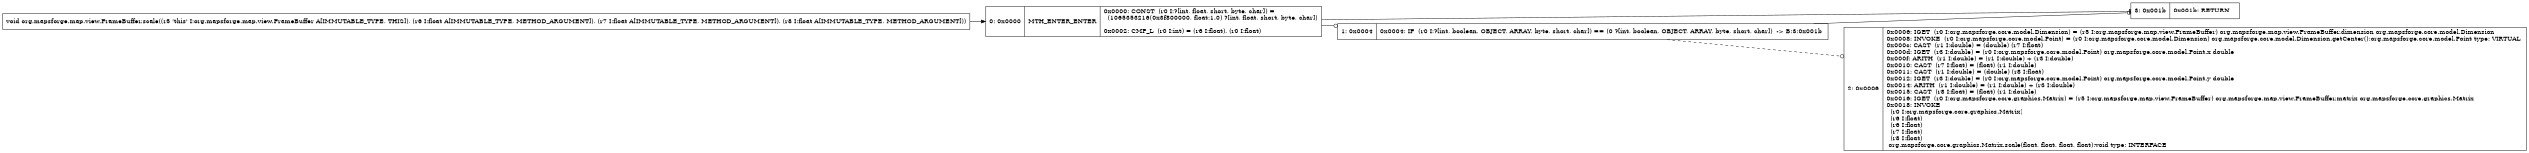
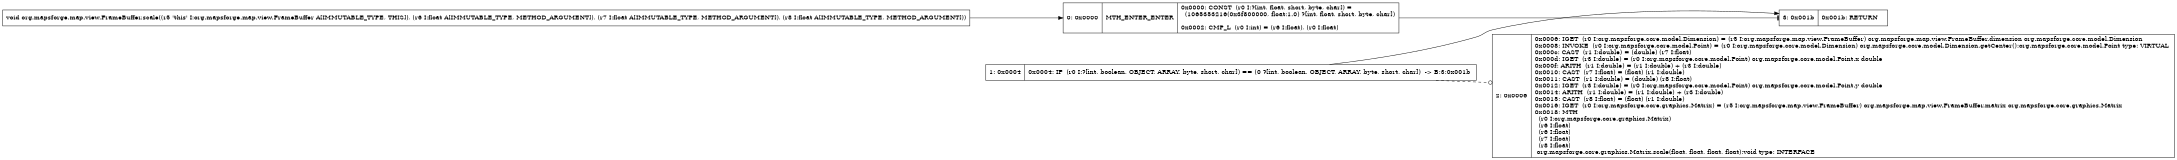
(1970, 18) -> (1539, 21)
(1328, 26) -> none
(1916, 105) -> (1558, 112)
